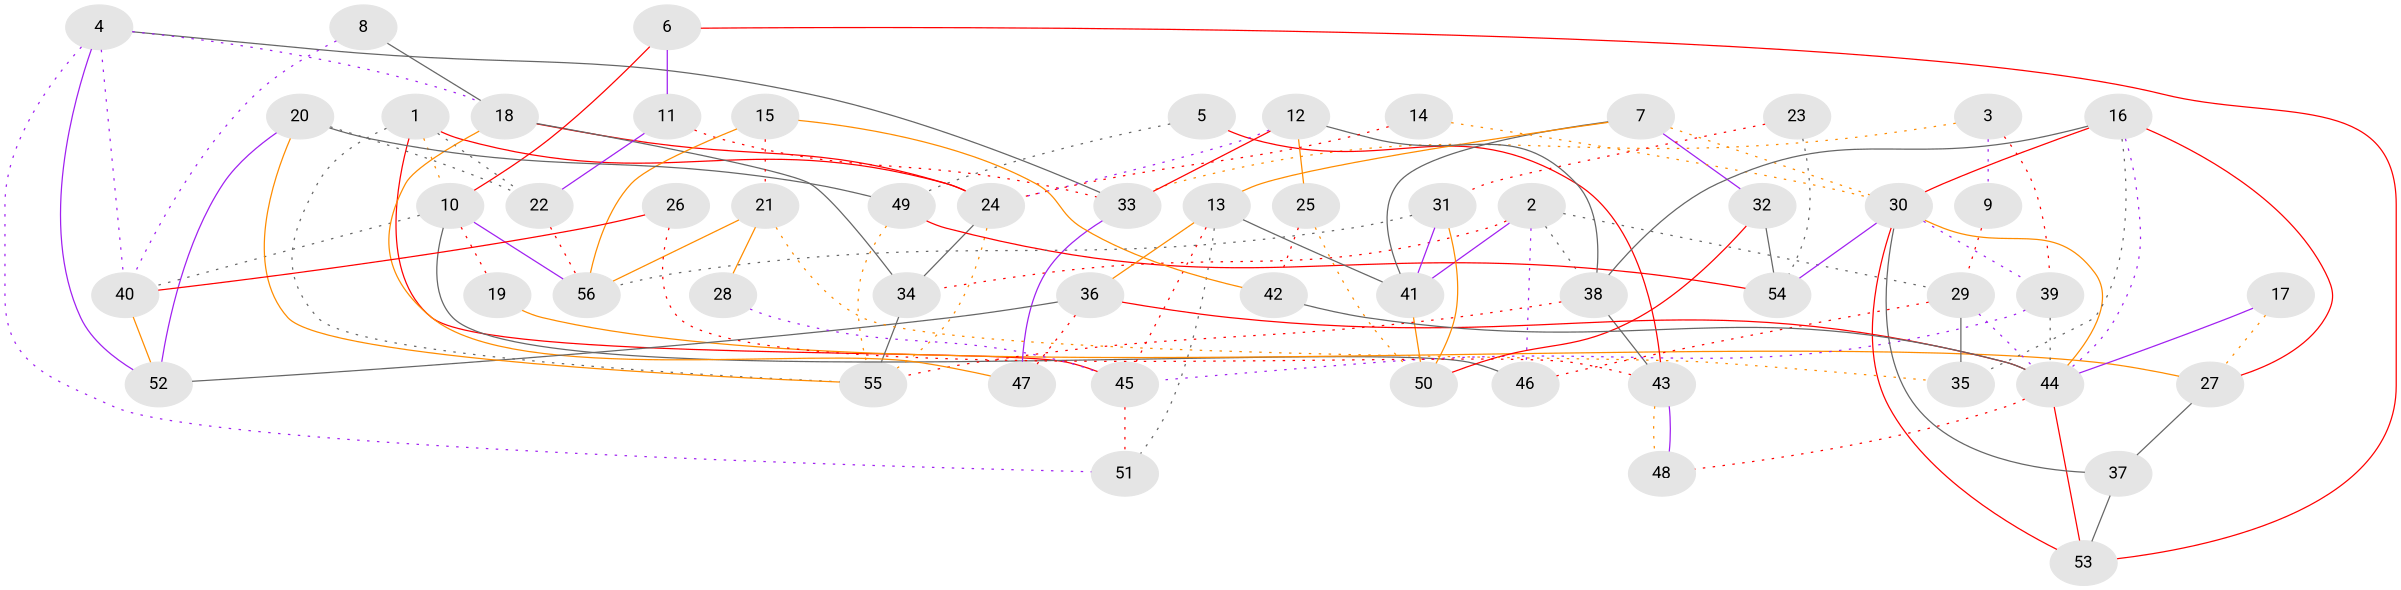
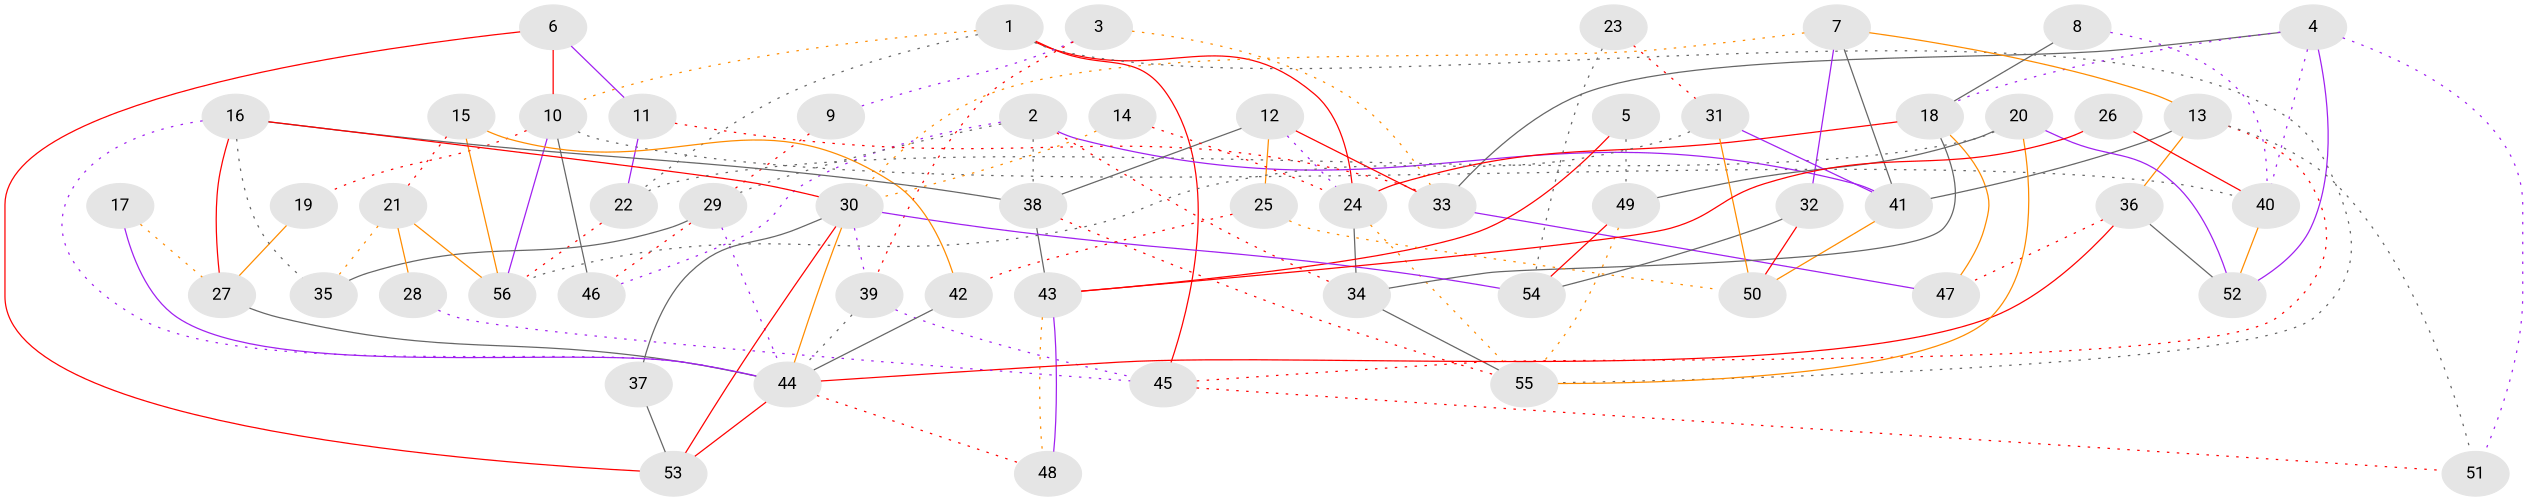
(1106, 361) -> (1564, 244)
(2164, 429) -> (502, 346)
